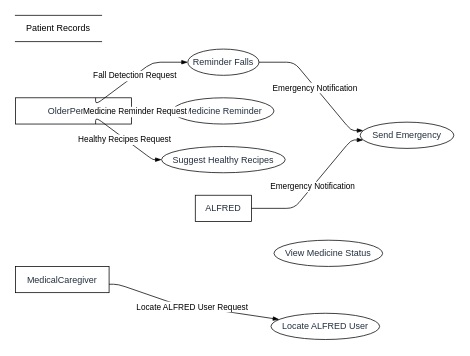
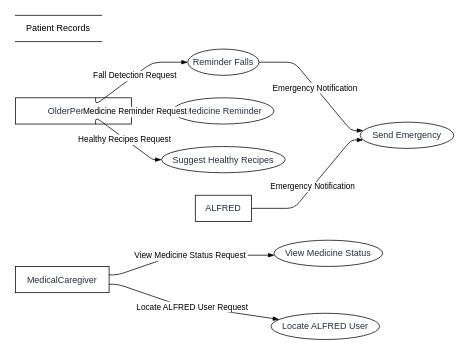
none -> (192, 255)
